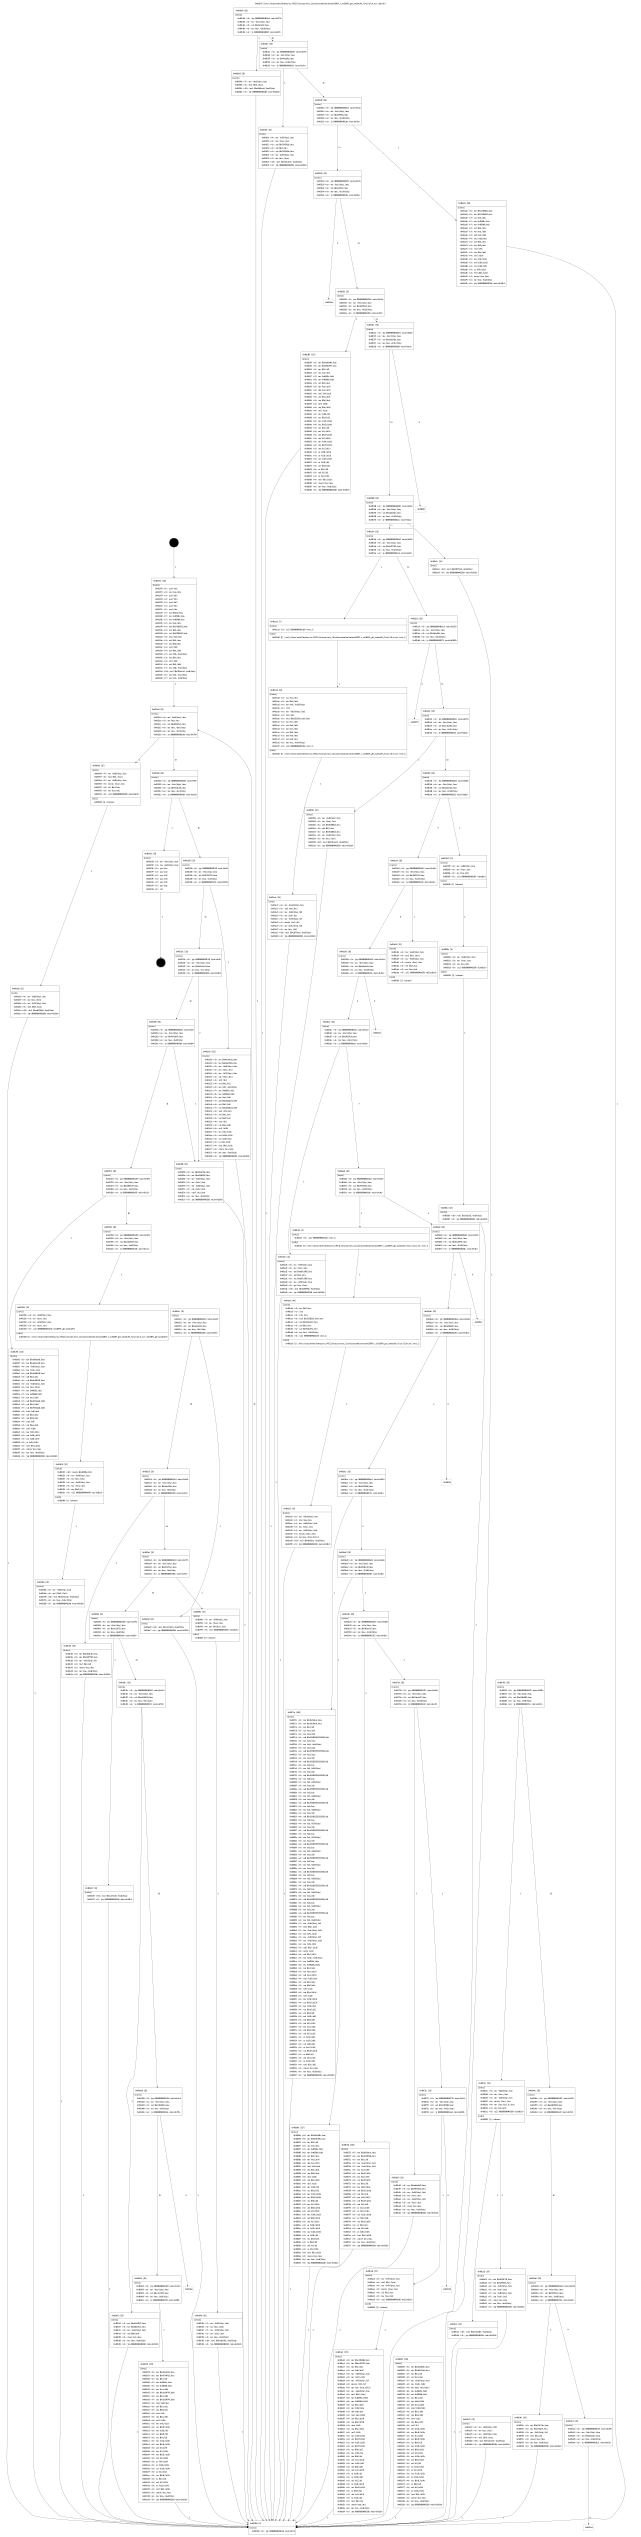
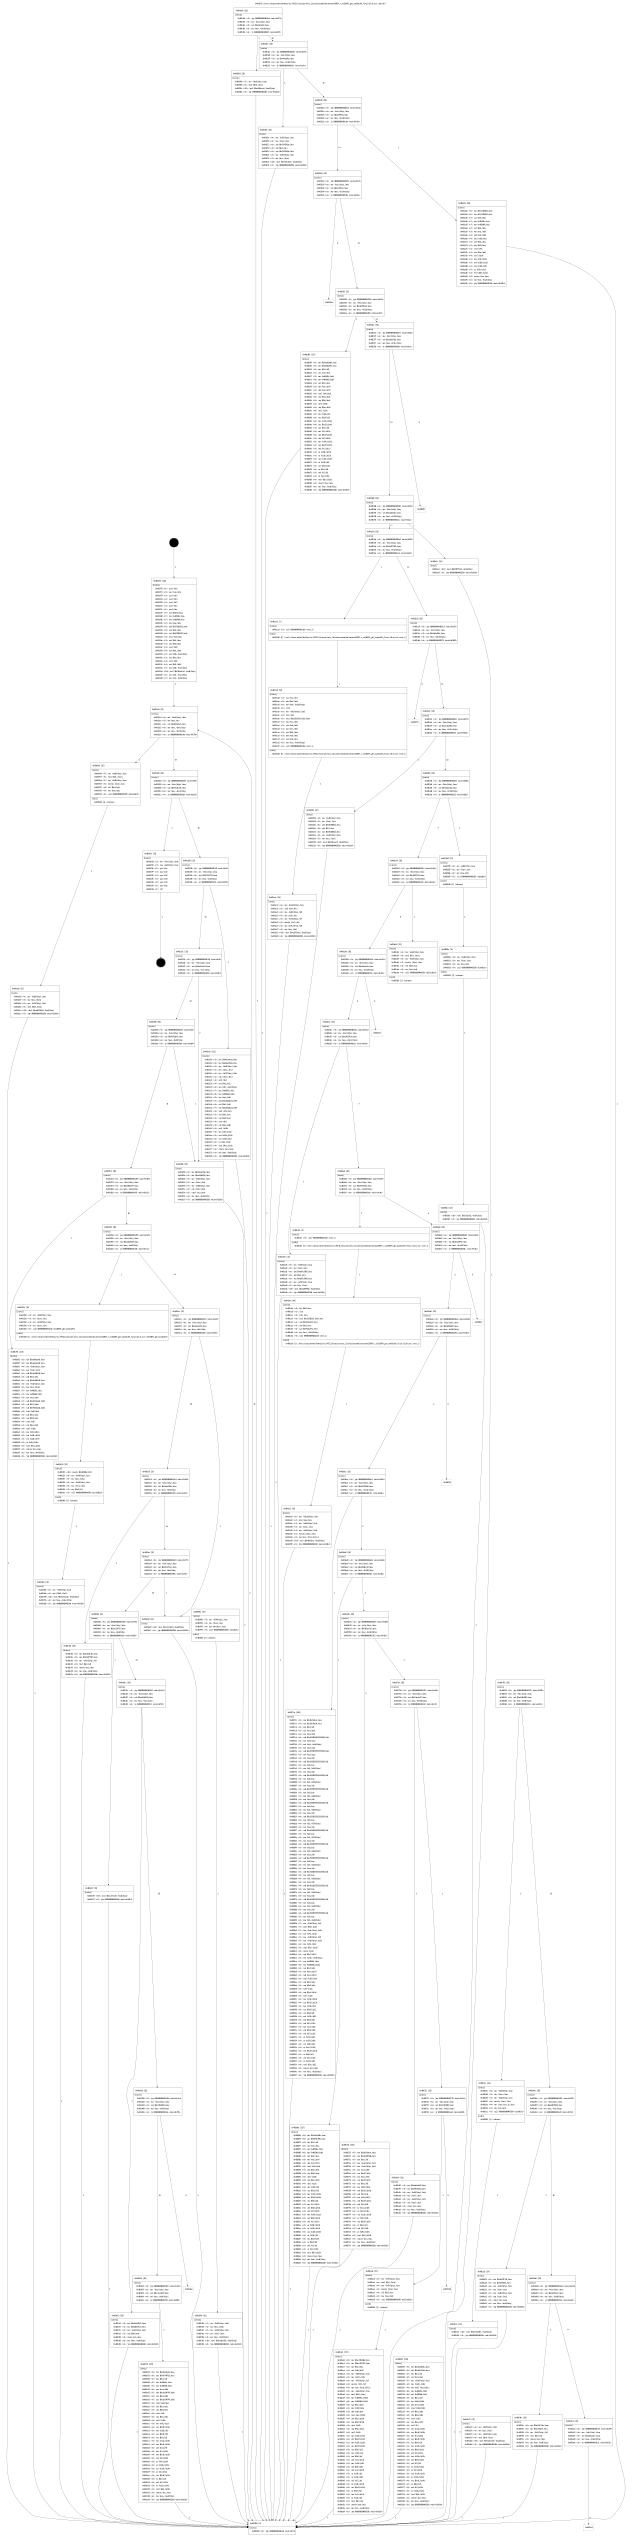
none -> (161, 1280)
(189, 1593) -> (165, 1596)
(501, 2195) -> (527, 2191)
